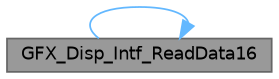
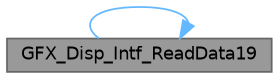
(139, 55) -> (139, 55)
